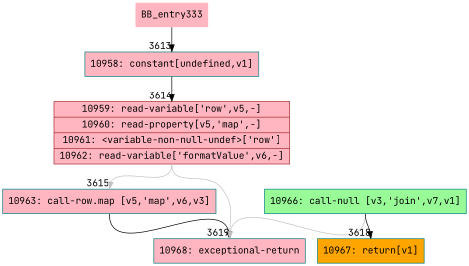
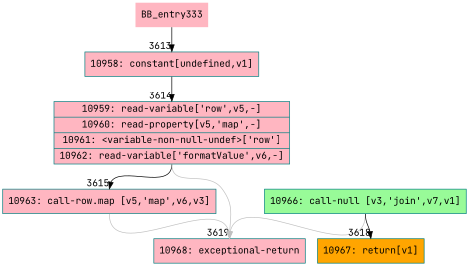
(172, 133) -> (172, 133)
(144, 177) -> (144, 177)
(166, 227) -> (166, 227)
